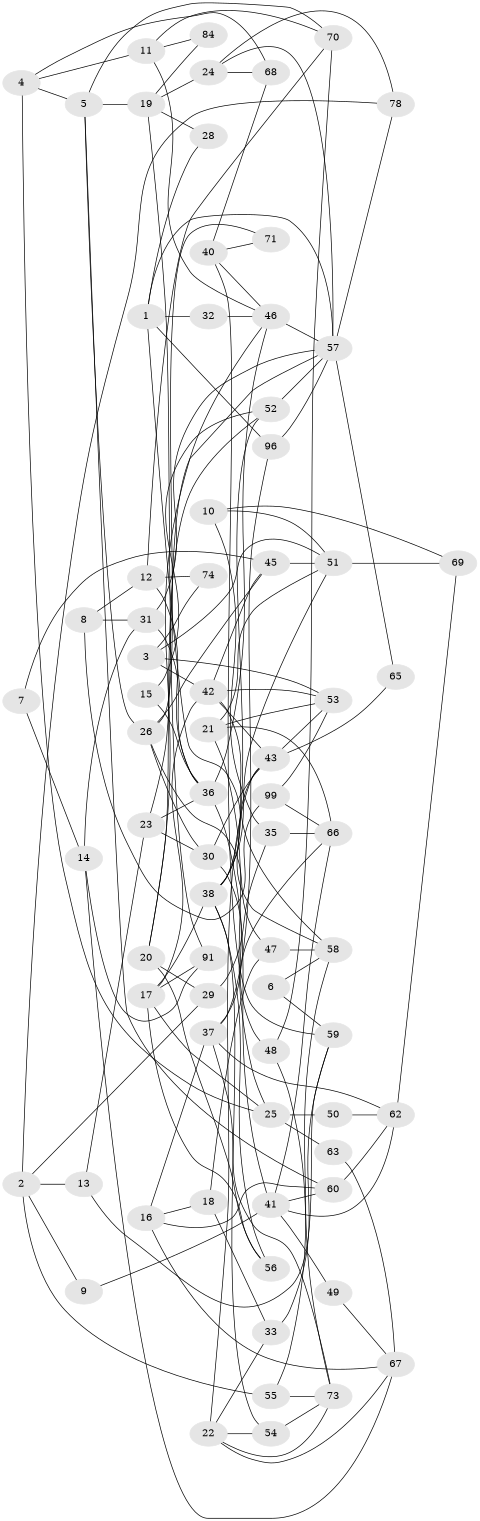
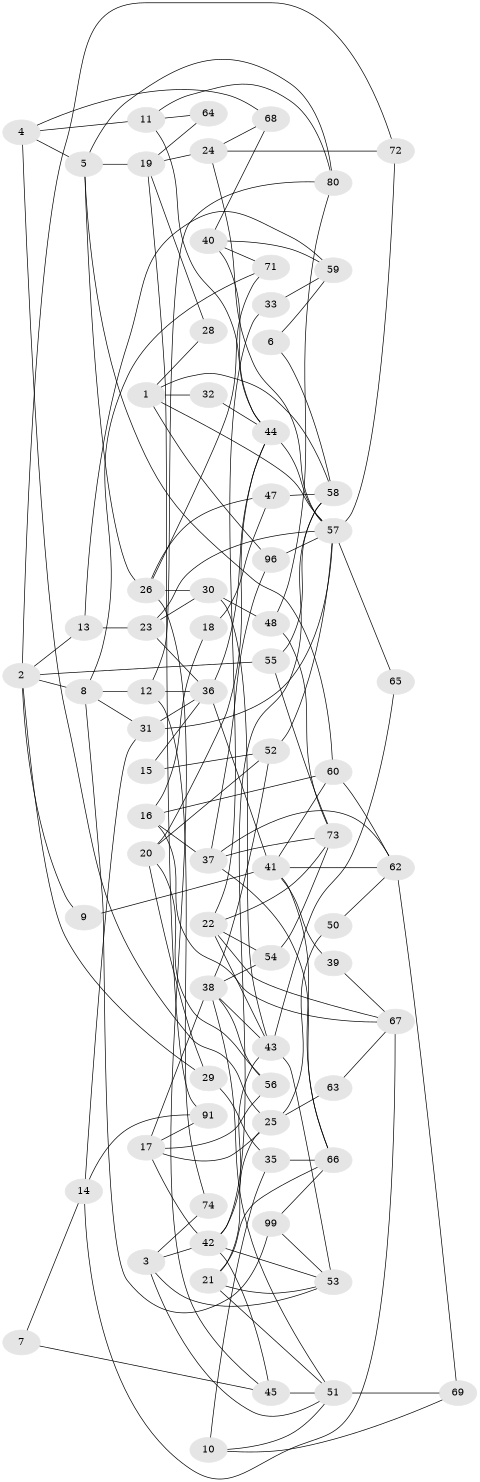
(209, 35) -> (209, 114)
(333, 38) -> (333, 183)
(396, 104) -> (396, 151)
(271, 317) -> (271, 432)
none -> (115, 410)
none -> (53, 684)
(240, 1267) -> none
(333, 1293) -> (333, 963)
